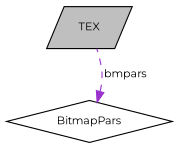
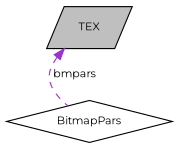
(102, 70) -> (51, 84)
